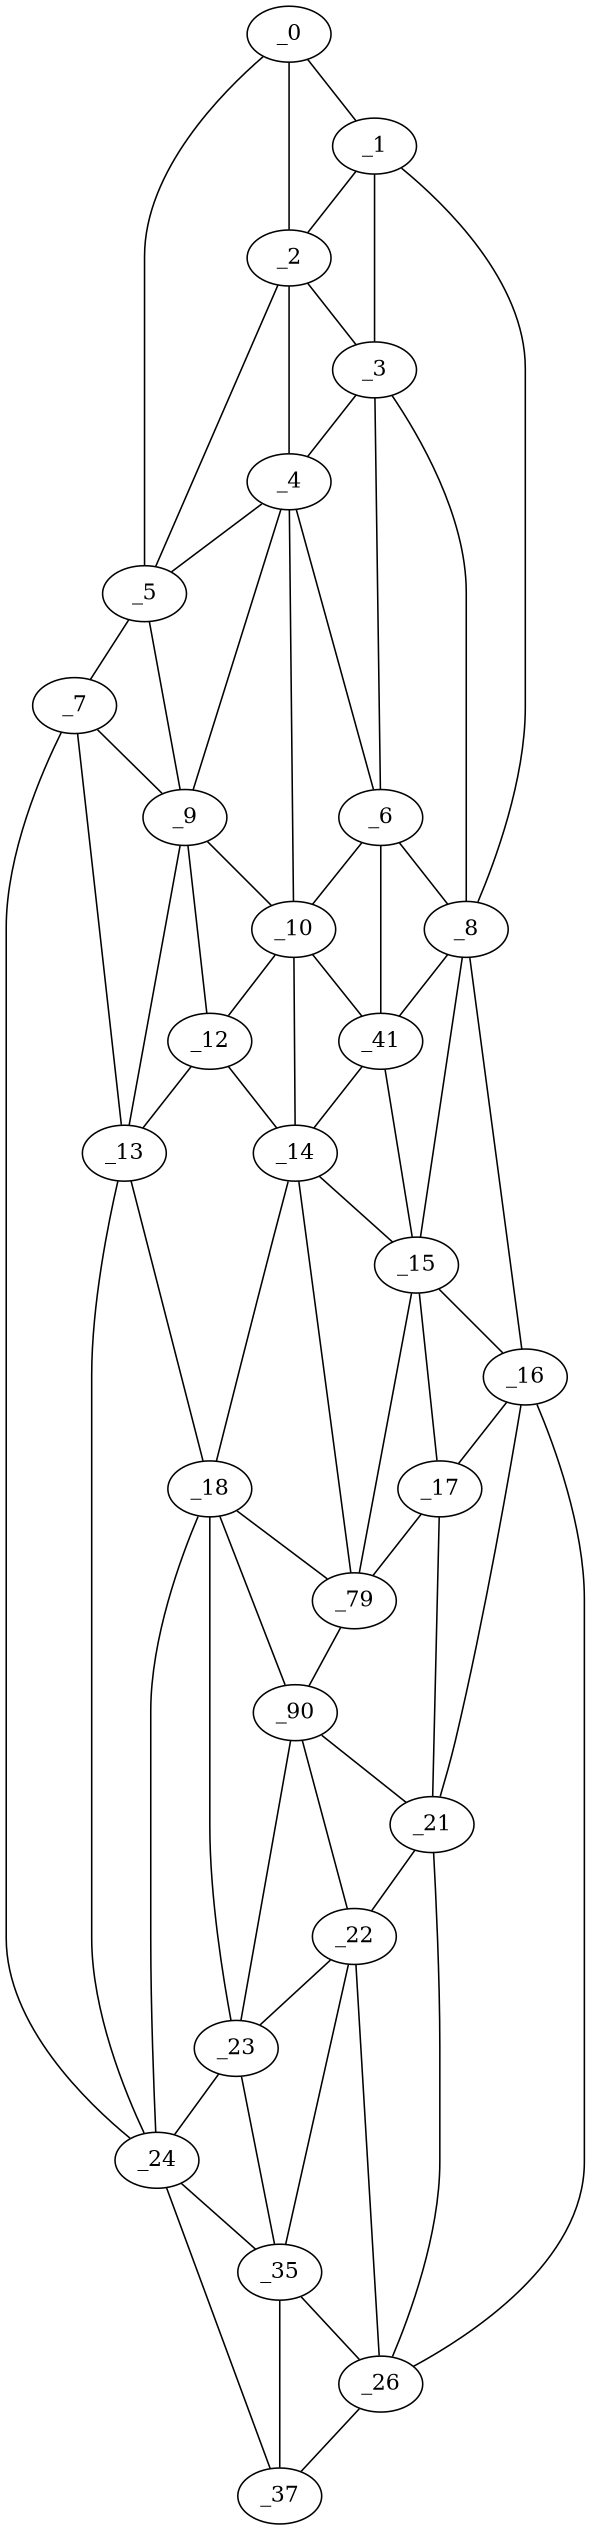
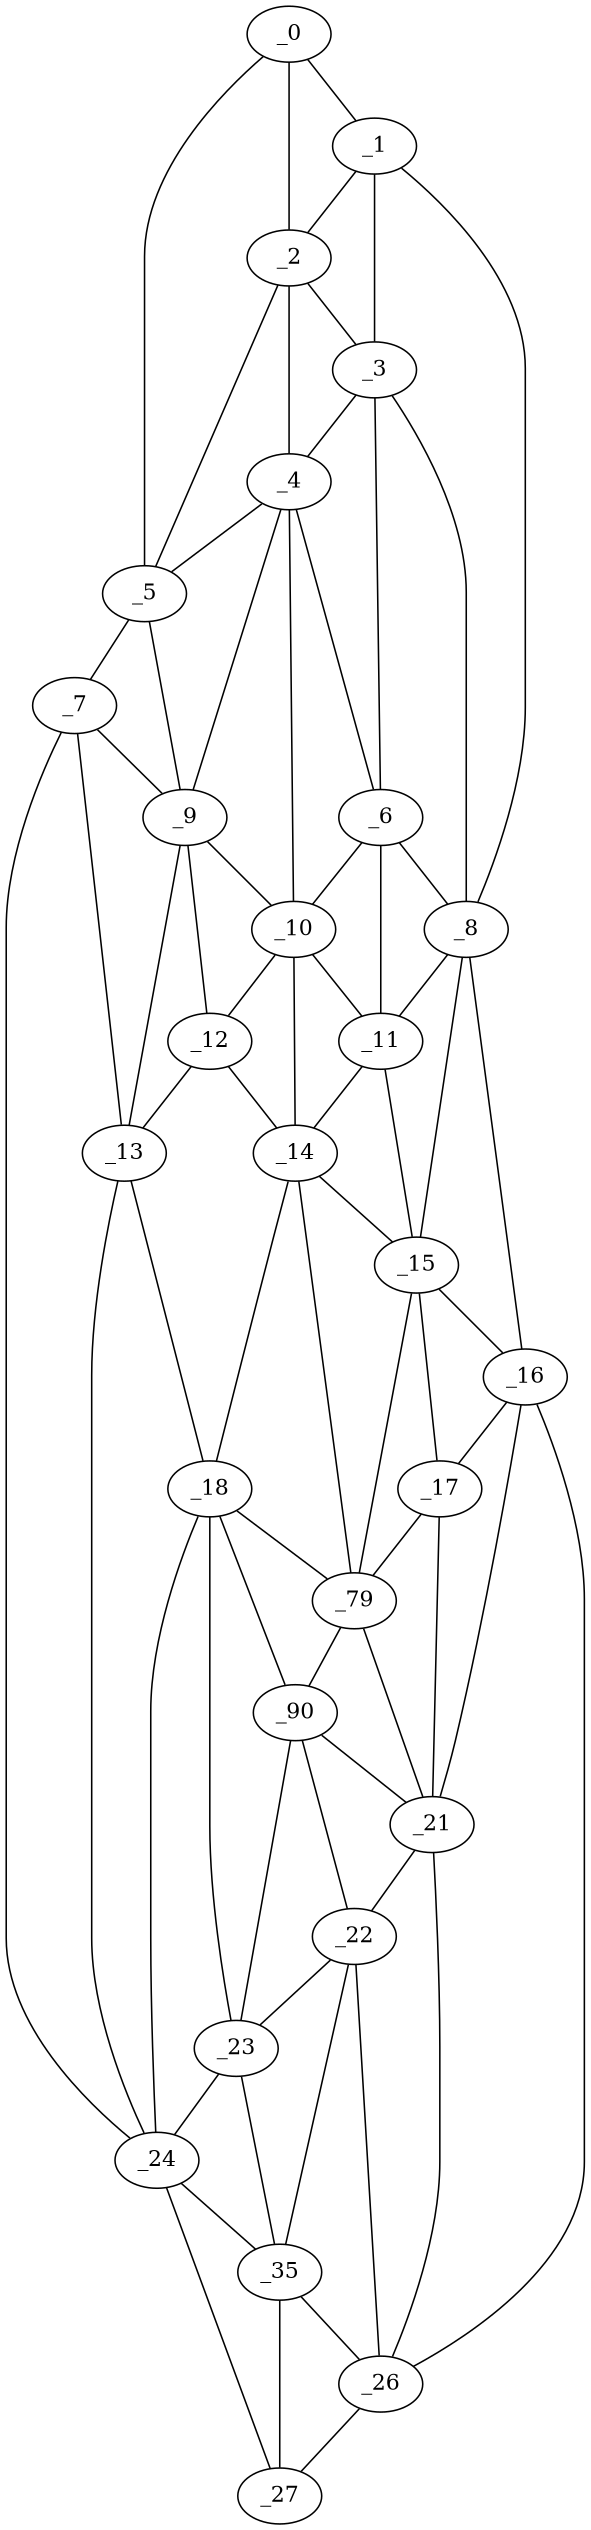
(381, 1041) -> (381, 1041)
none -> (393, 1713)
(280, 2496) -> (280, 2496)
